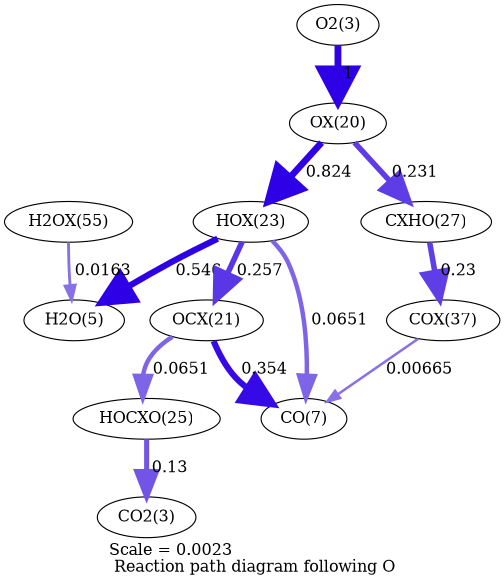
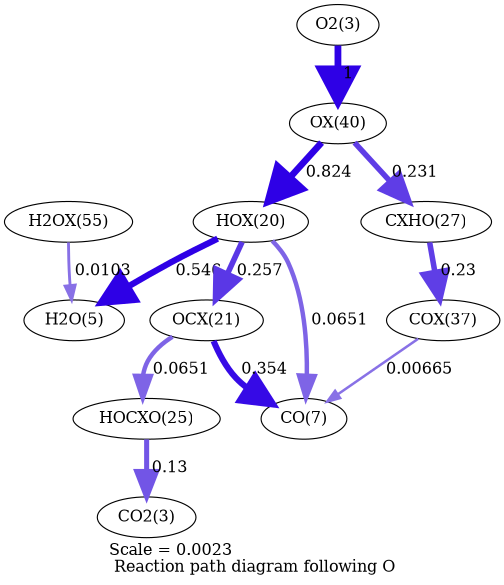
(338, 123) -> (338, 123)
(251, 222) -> (251, 222)
(101, 271) -> (101, 271)
